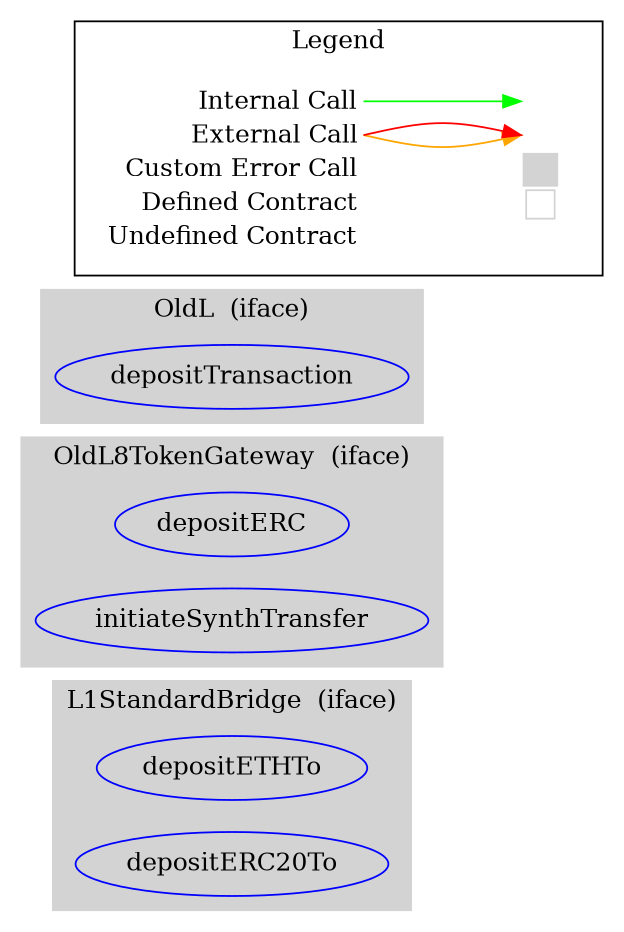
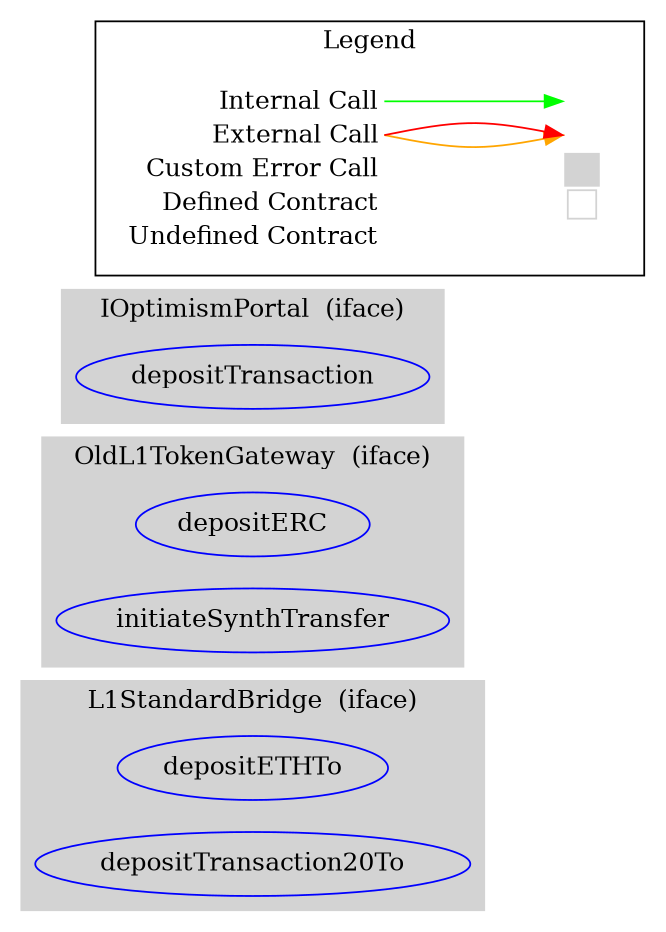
(232, 310) -> (253, 310)
(232, 458) -> (253, 458)
(232, 864) -> (253, 864)
